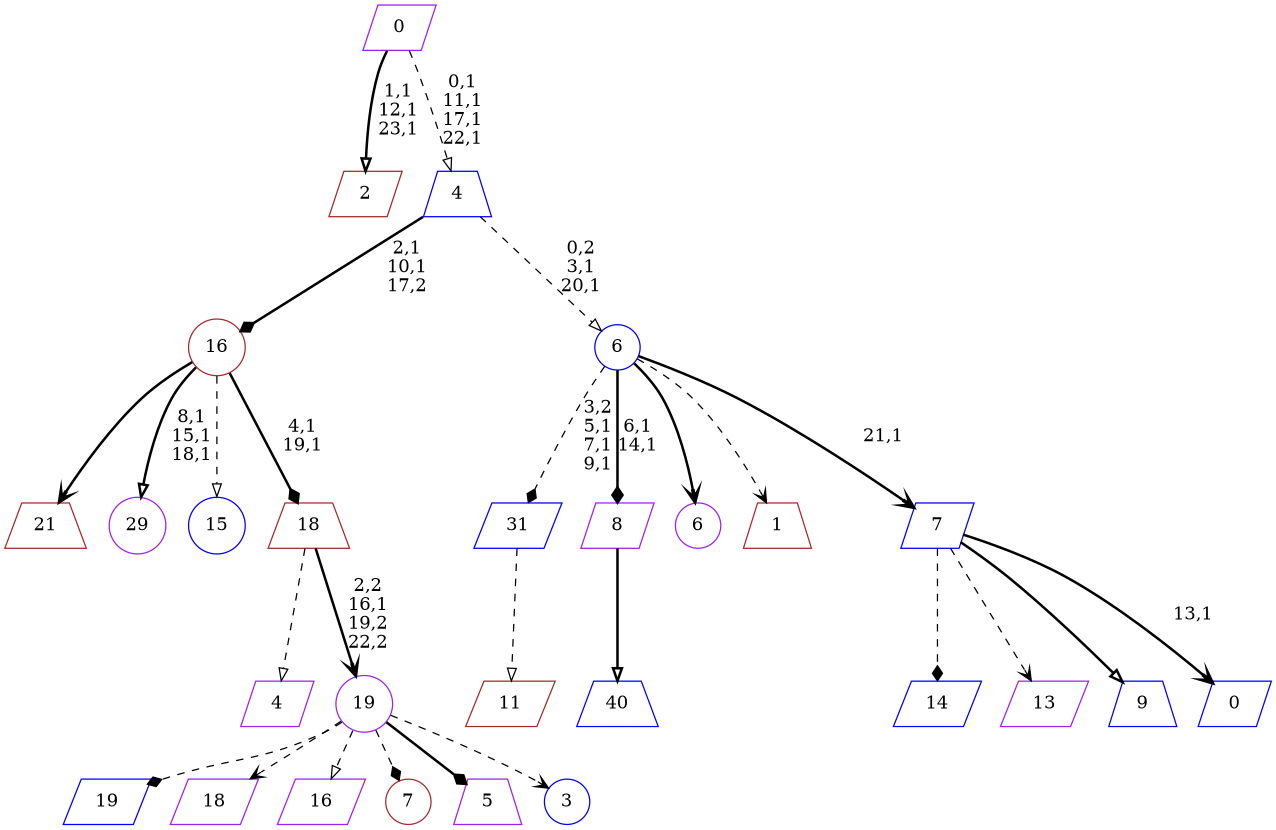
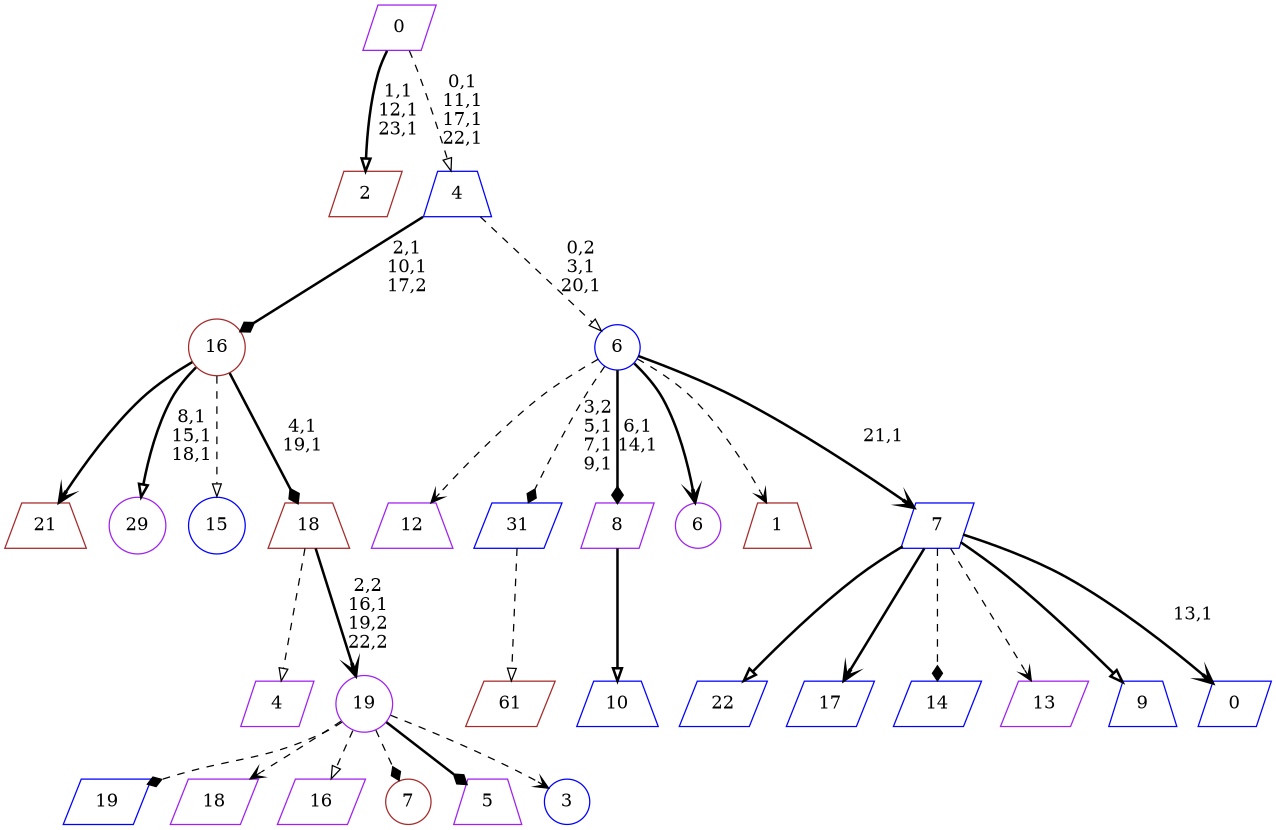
none -> (412, 526)
(510, 704) -> (510, 704)
(617, 704) -> (617, 704)
none -> (723, 704)
none -> (830, 704)
